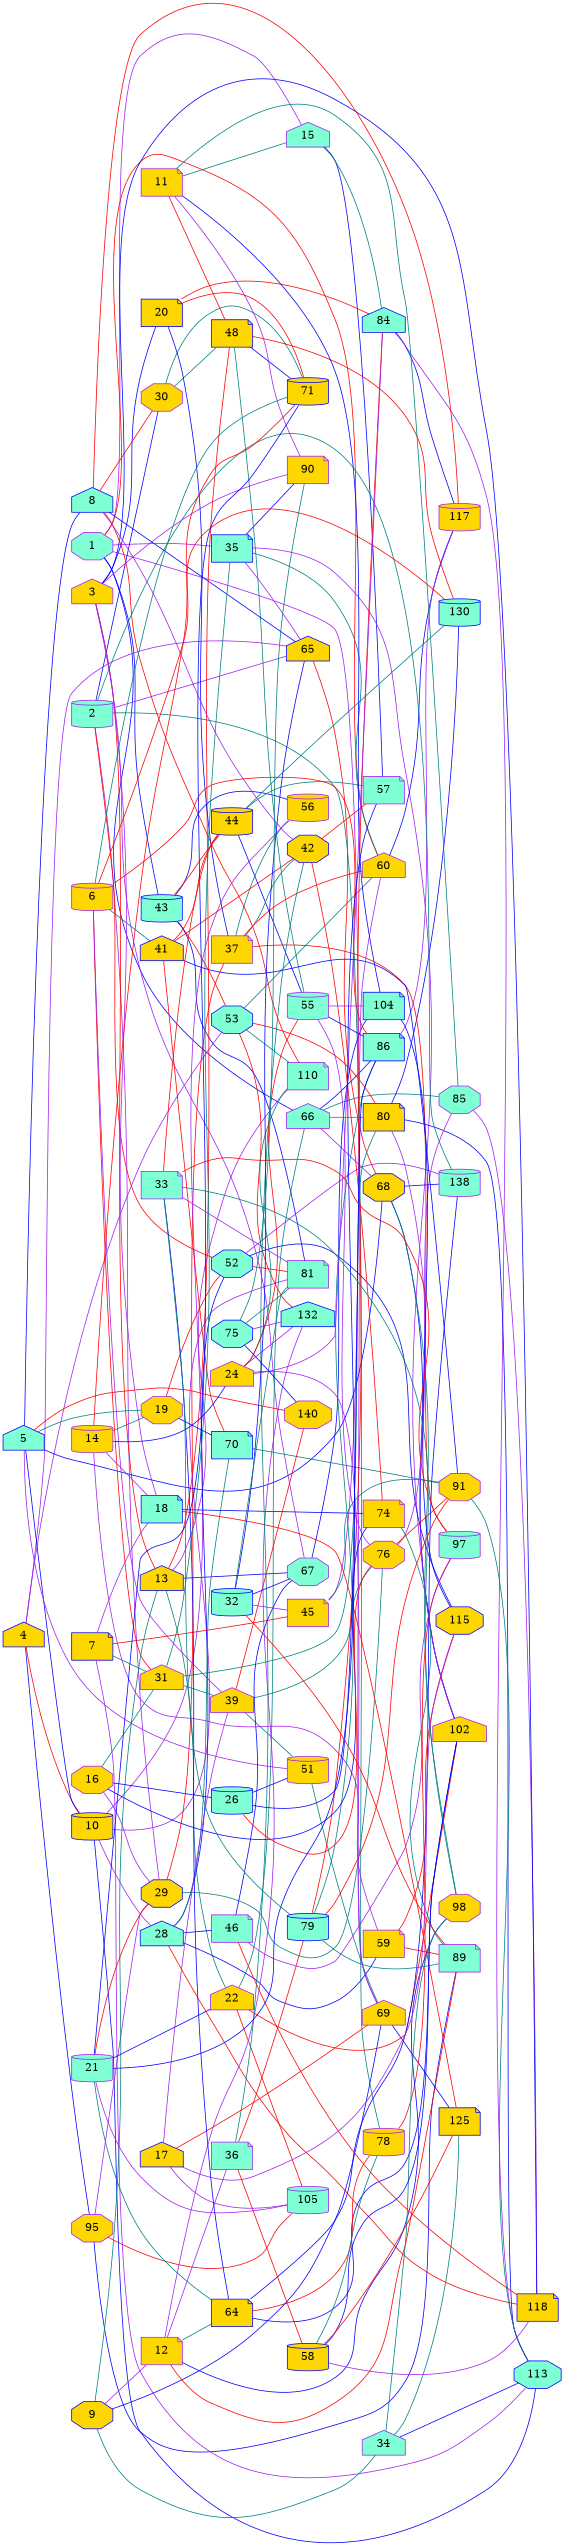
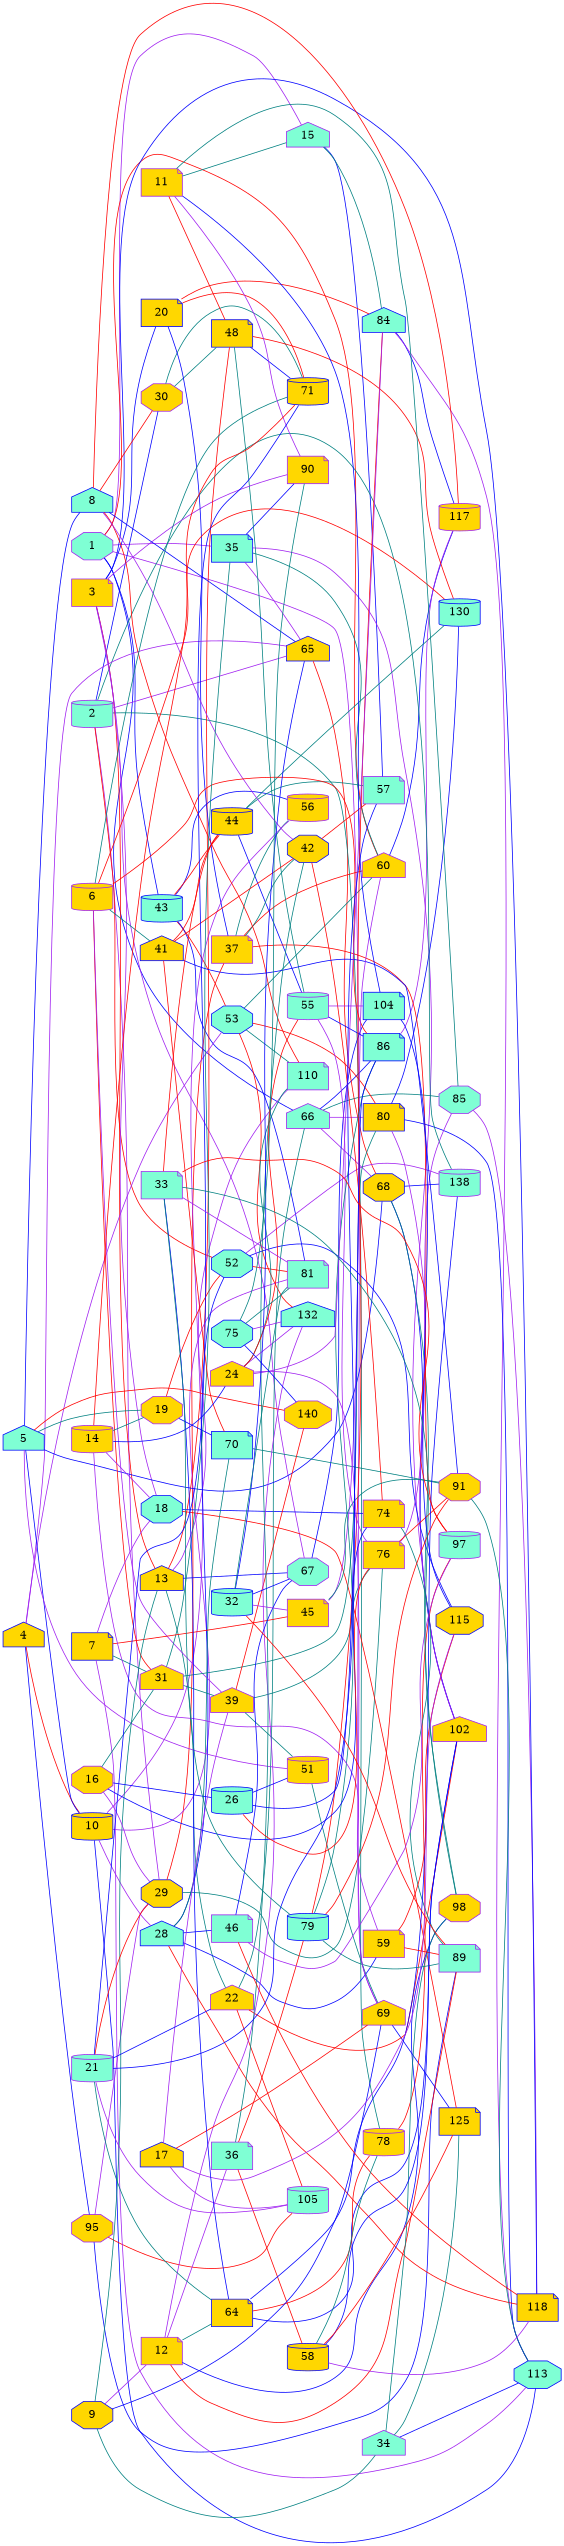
(92, 593) -> (92, 593)
(162, 1509) -> (162, 1509)
(384, 1555) -> (384, 1555)
